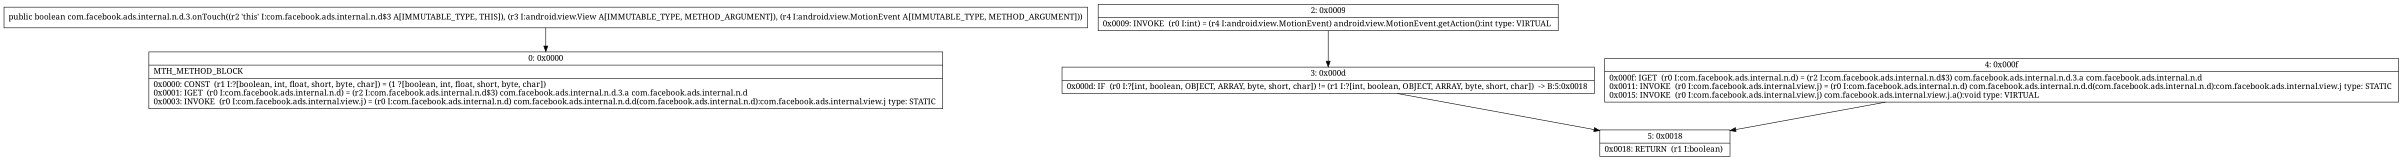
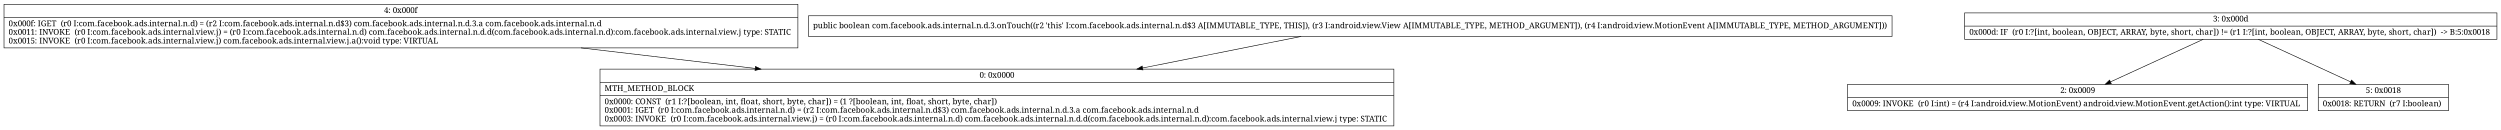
(1328, 46) -> (2157, 61)
(1811, 116) -> (668, 58)
(1665, 149) -> (2383, 104)
